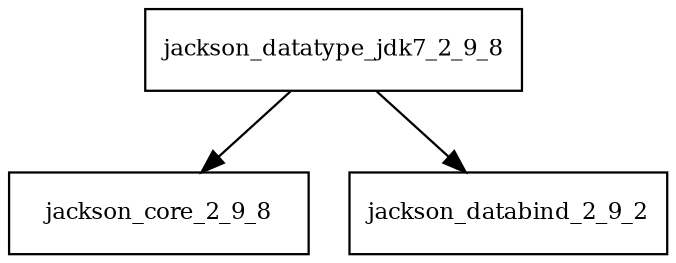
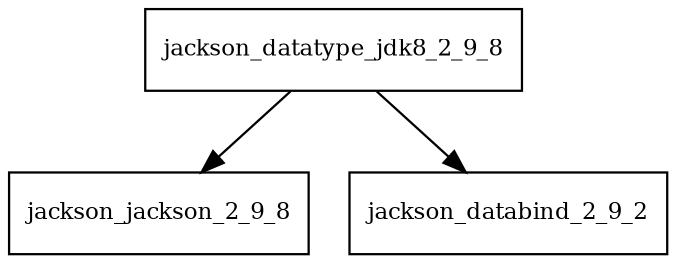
(334, 50) -> (334, 50)
(159, 213) -> (159, 213)
